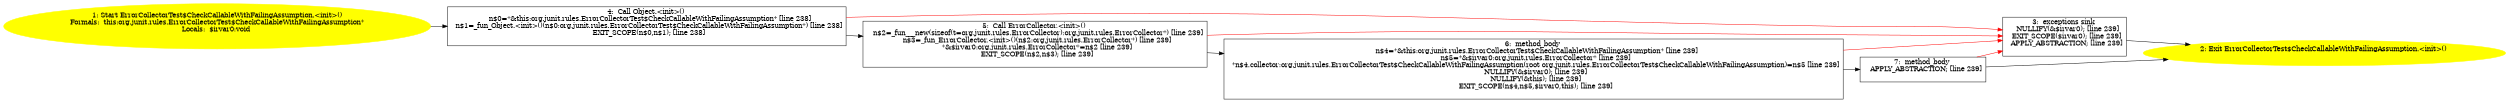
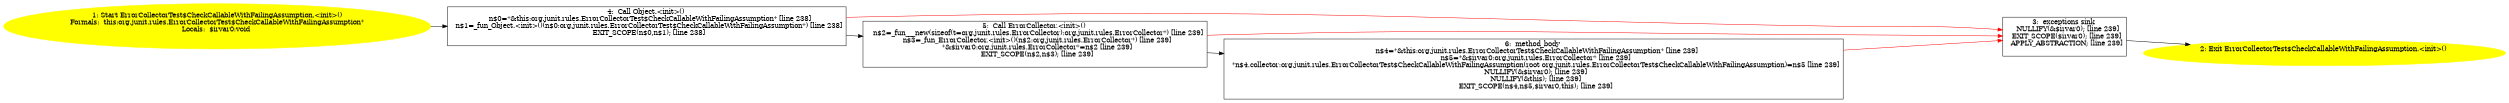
(1923, 70) -> none
